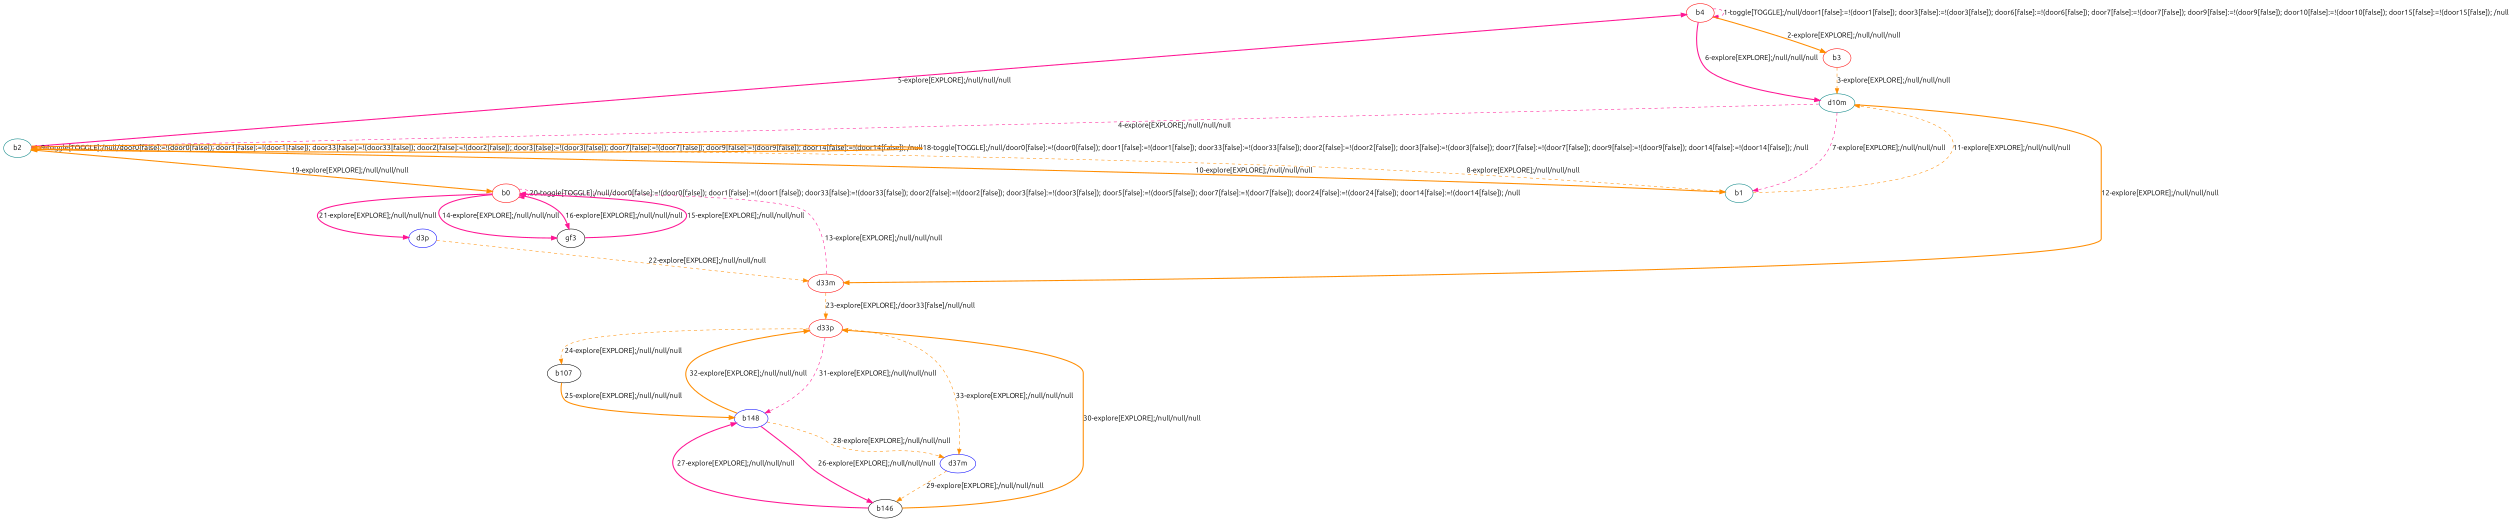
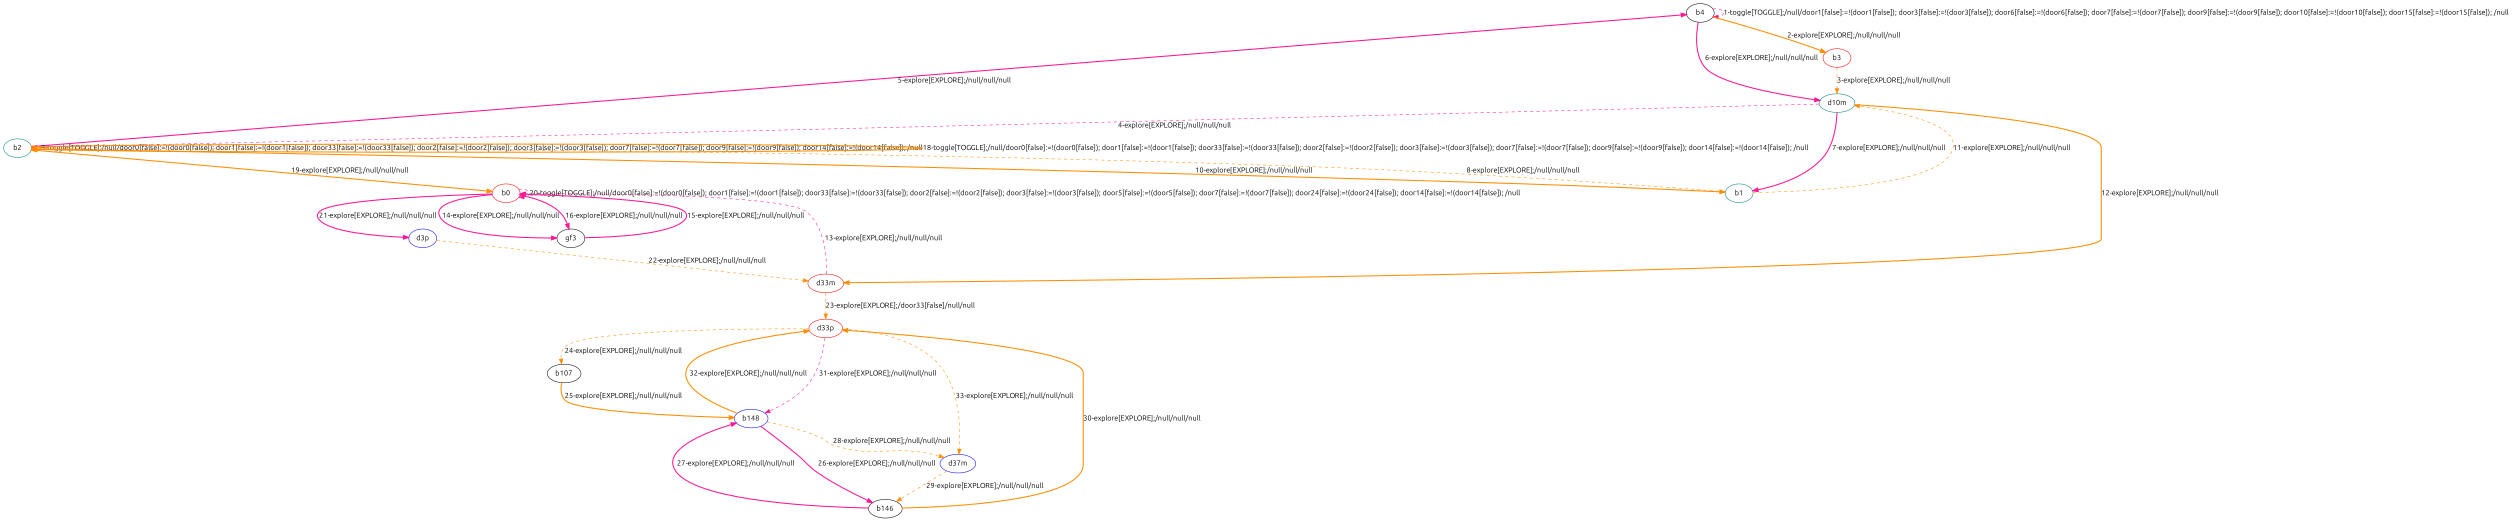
(1700, 13) -> (1700, 13)
(1814, 166) -> (1814, 166)
